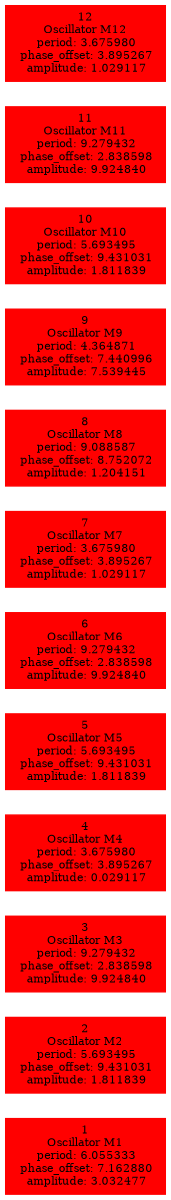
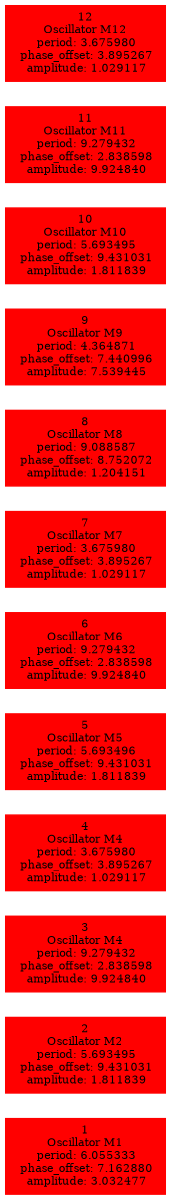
(85, 751) -> (85, 751)
(85, 878) -> (85, 878)
(85, 940) -> (85, 940)
